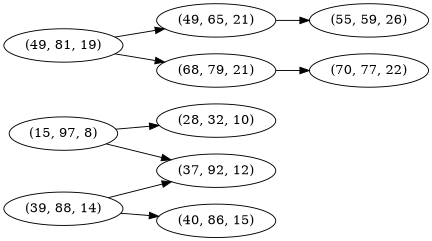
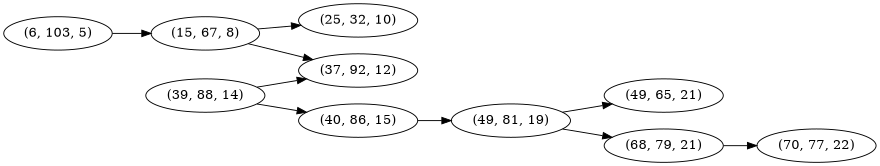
(369, 20) -> none
none -> (58, 33)
(216, 121) -> (358, 20)
none -> (430, 121)
(63, 134) -> (205, 33)
